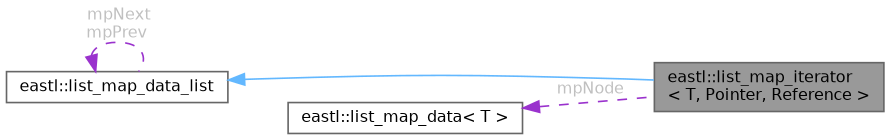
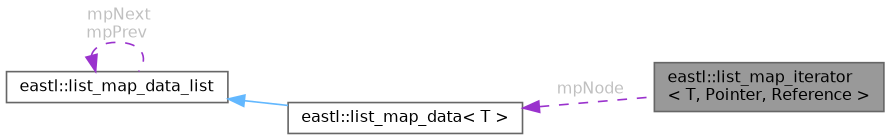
(449, 75) -> (266, 103)
